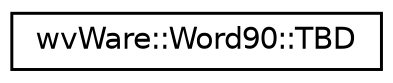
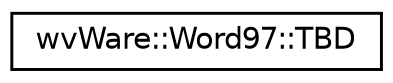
(197, 41) -> (197, 41)
